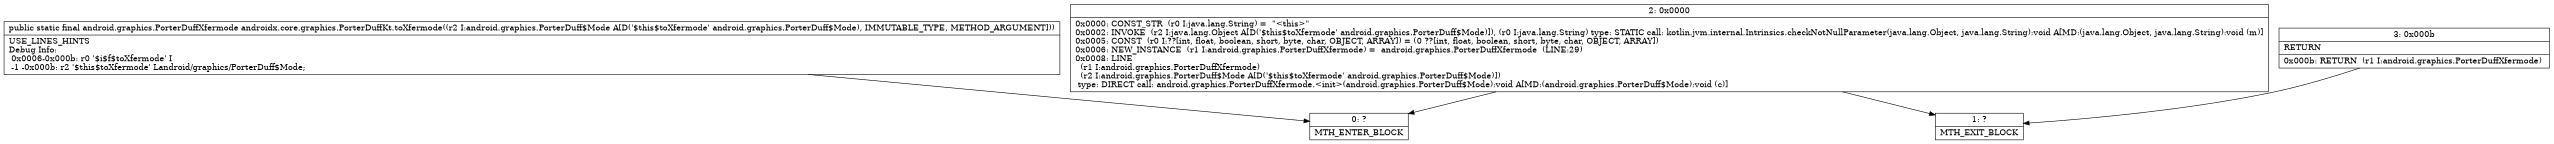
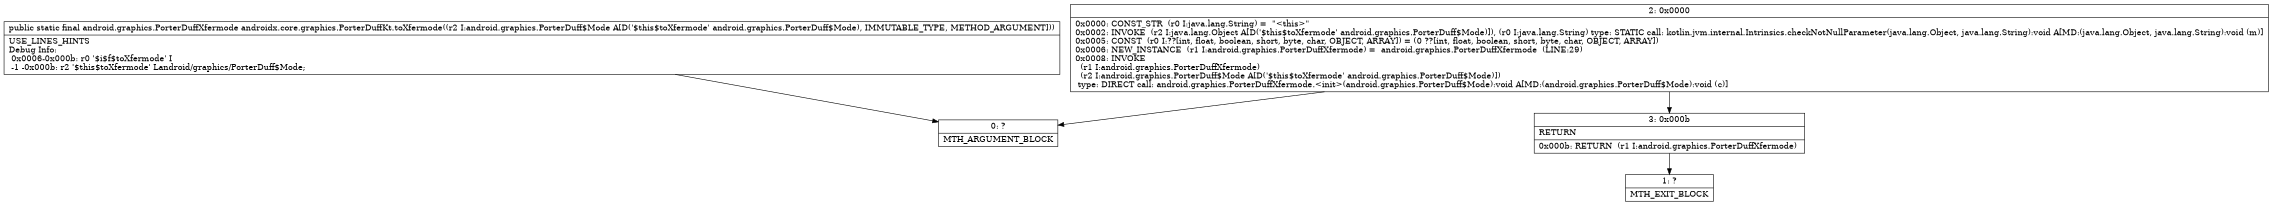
(1107, 59) -> (1113, 59)
(1886, 103) -> (1669, 100)
(1359, 133) -> (998, 140)
